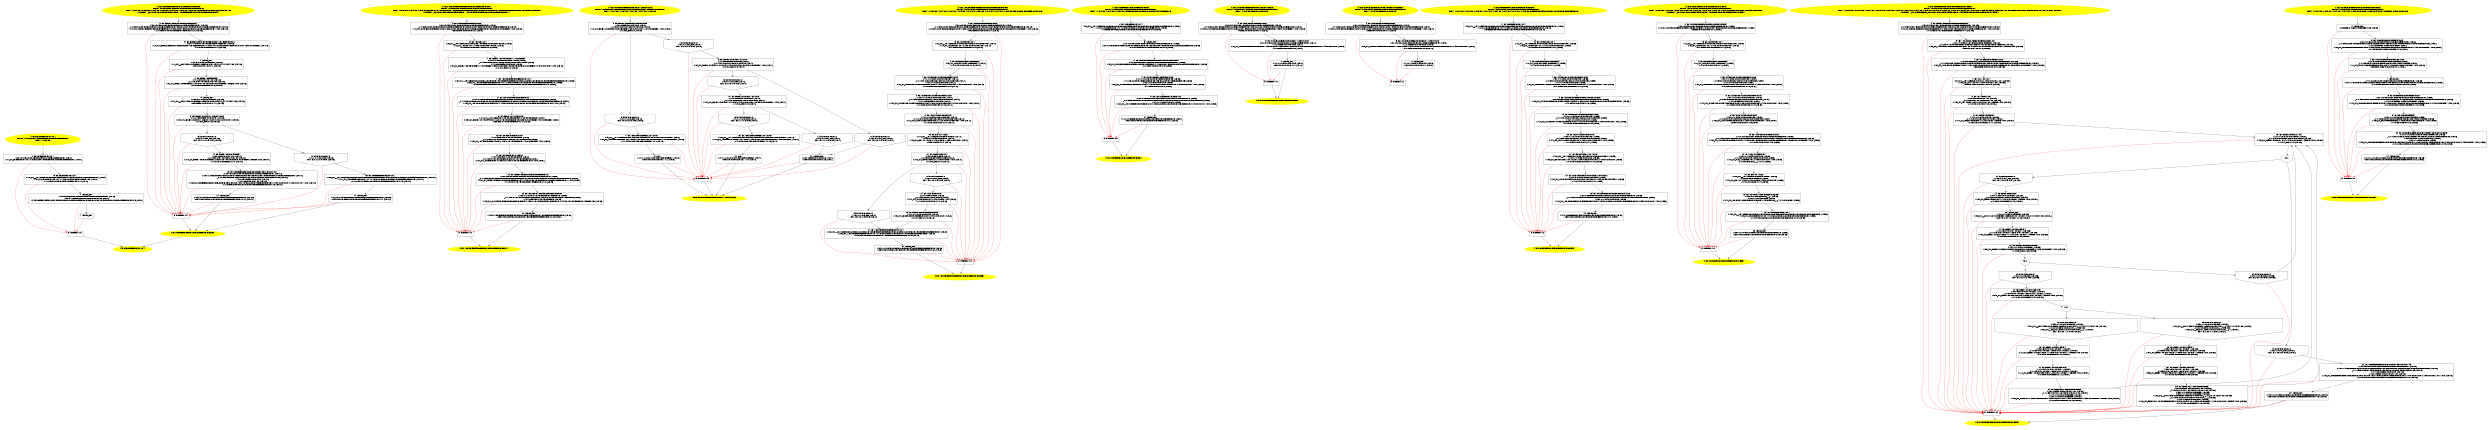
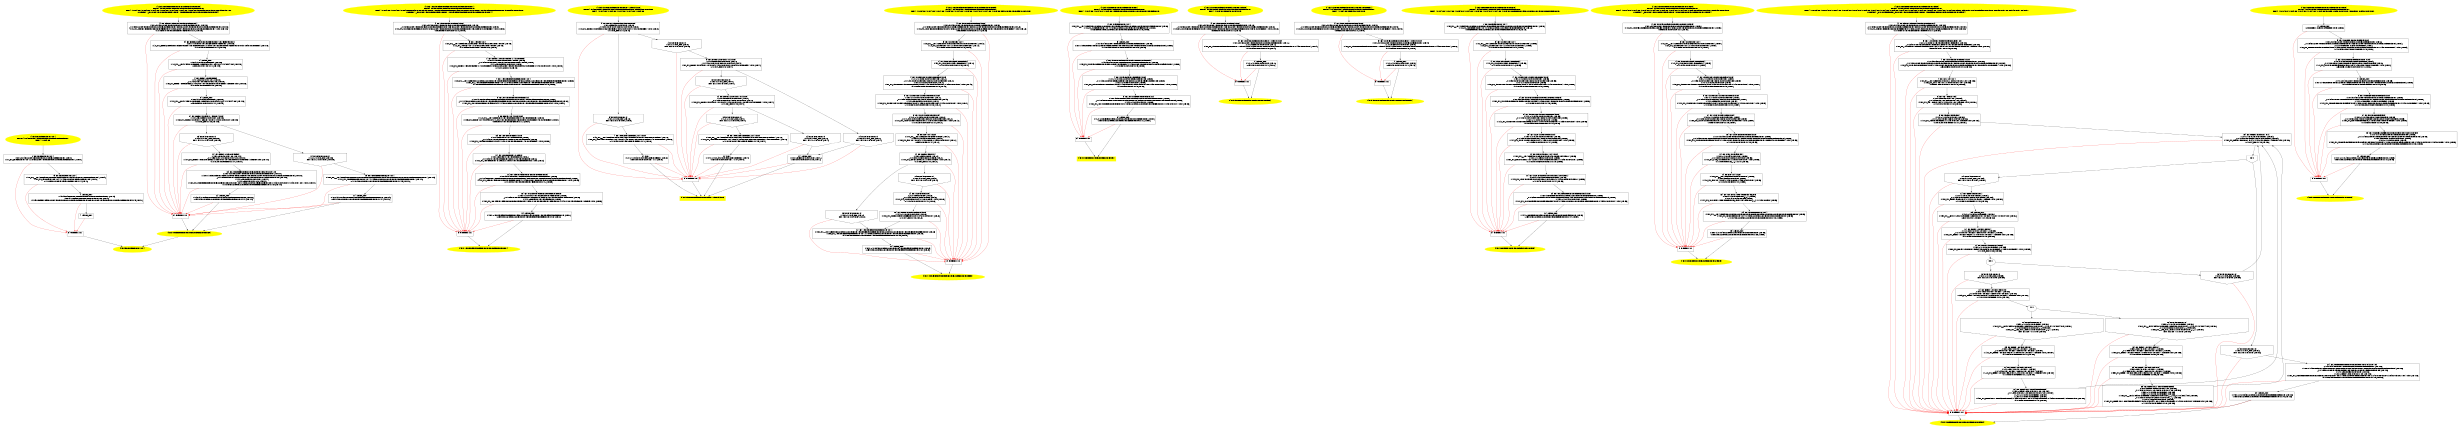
none -> (1390, 101)
(1124, 159) -> (1096, 159)
(714, 198) -> (703, 198)
